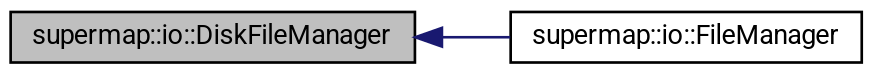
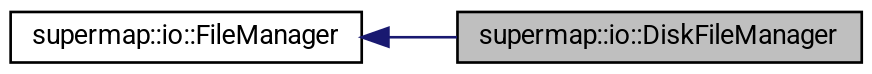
(476, 37) -> (423, 37)
